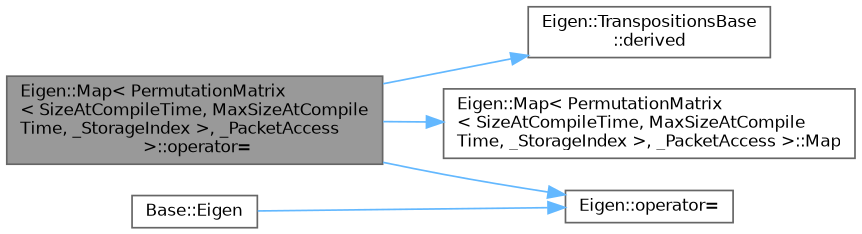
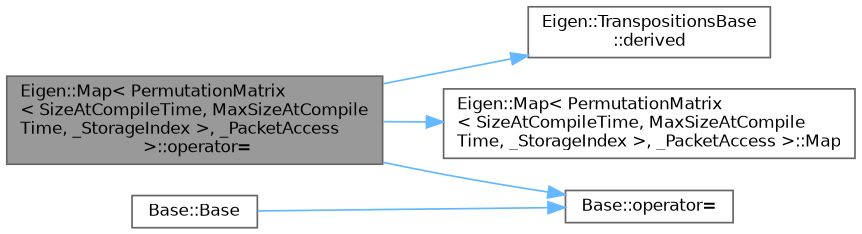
(649, 207) -> (649, 207)
(195, 212) -> (195, 212)
